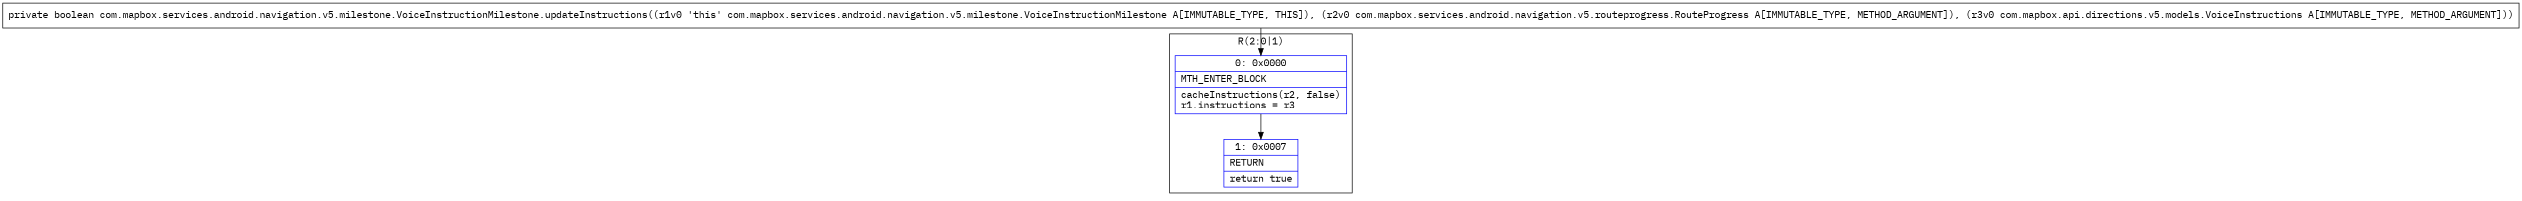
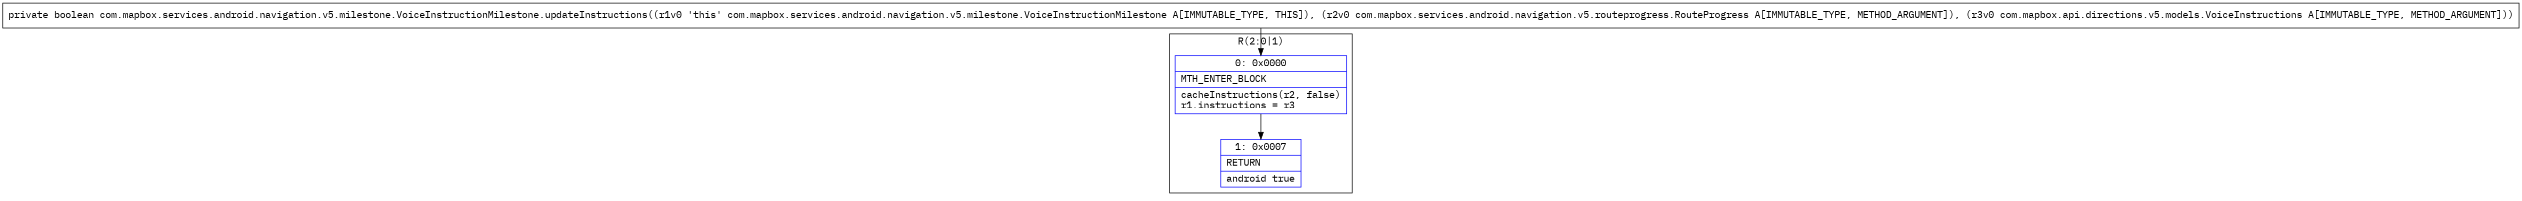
(1261, 179) -> (1261, 179)
